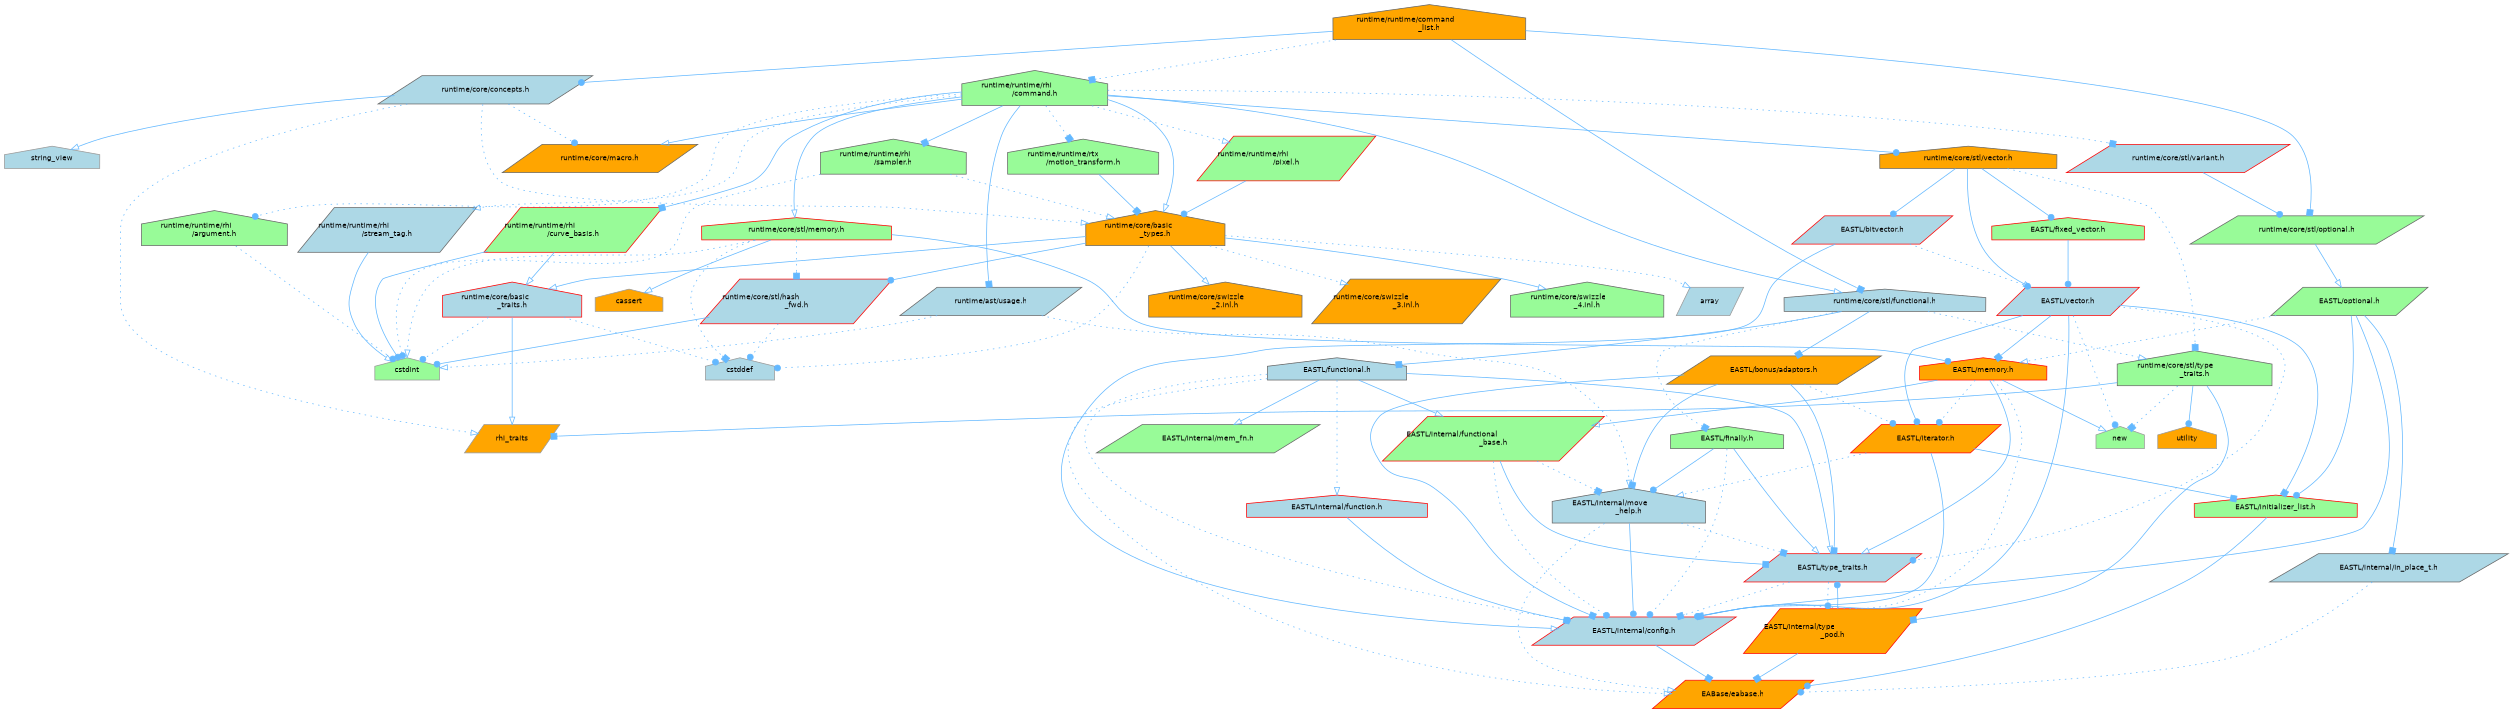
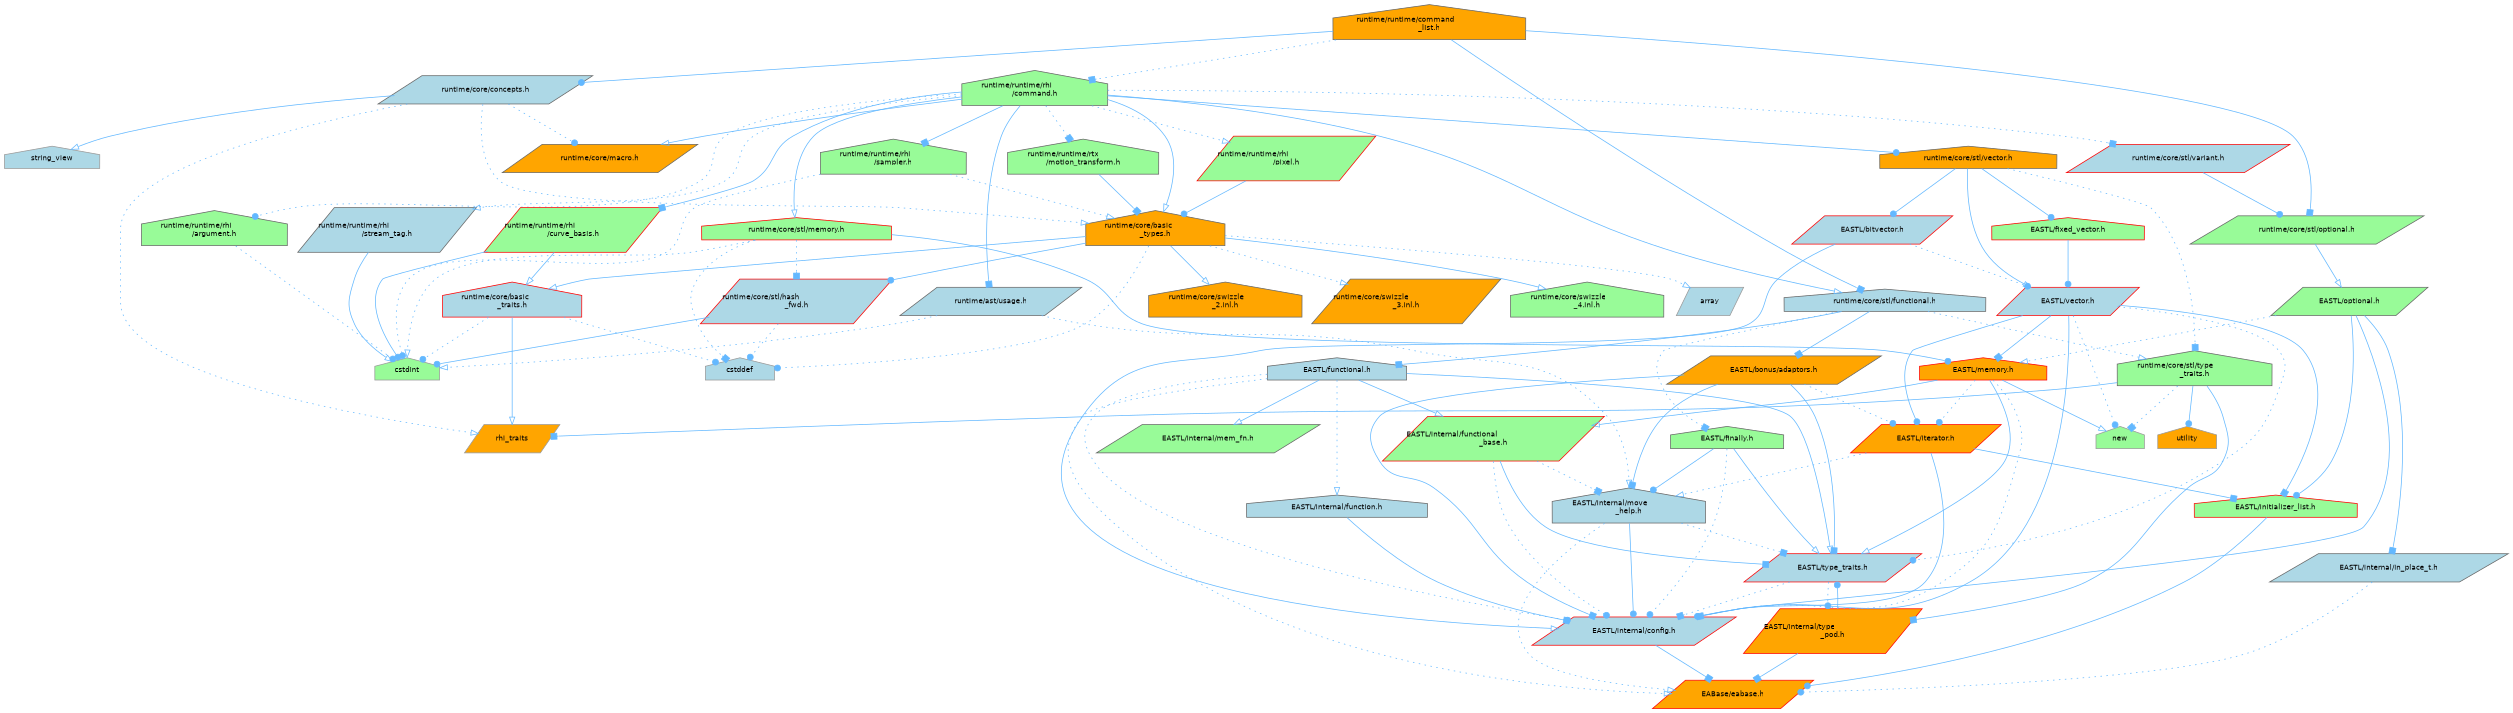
(629, 301) -> none
(1337, 507) -> (1337, 507)
